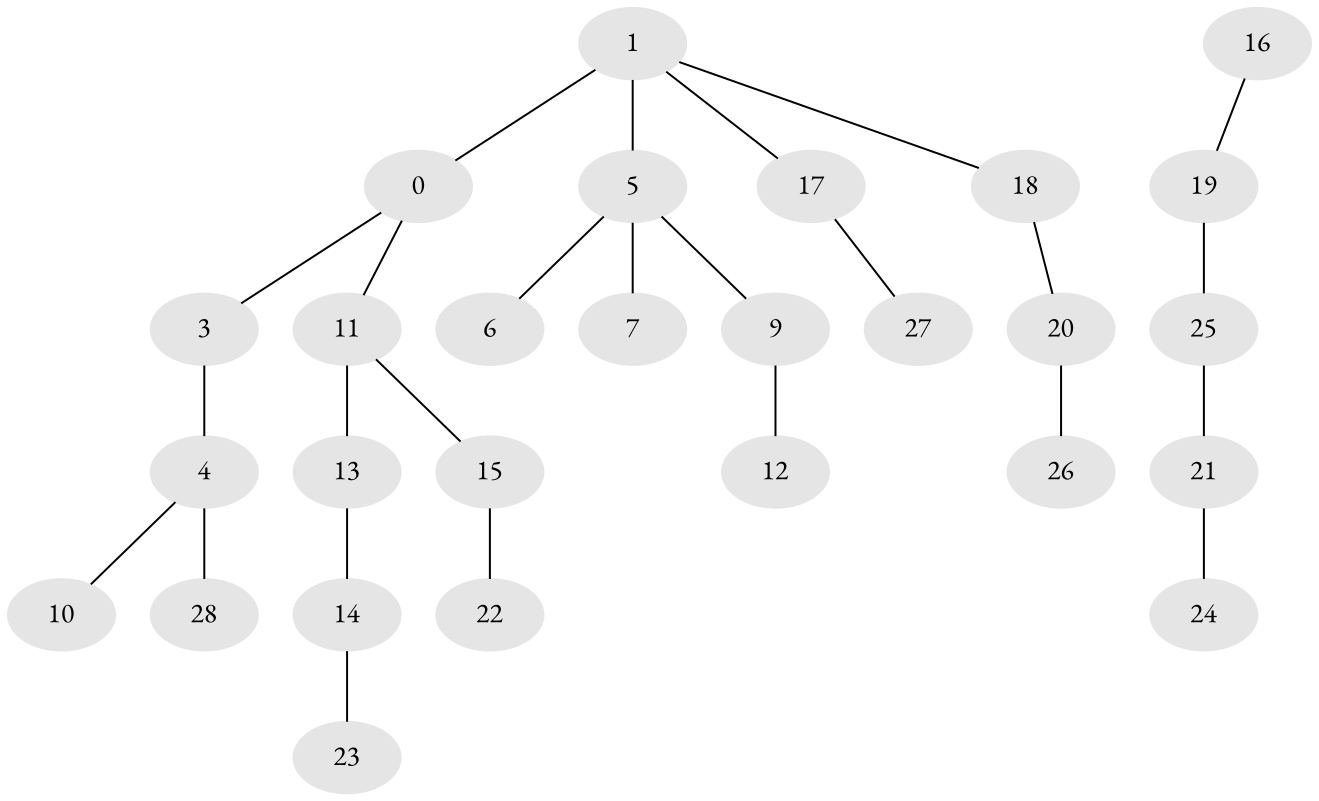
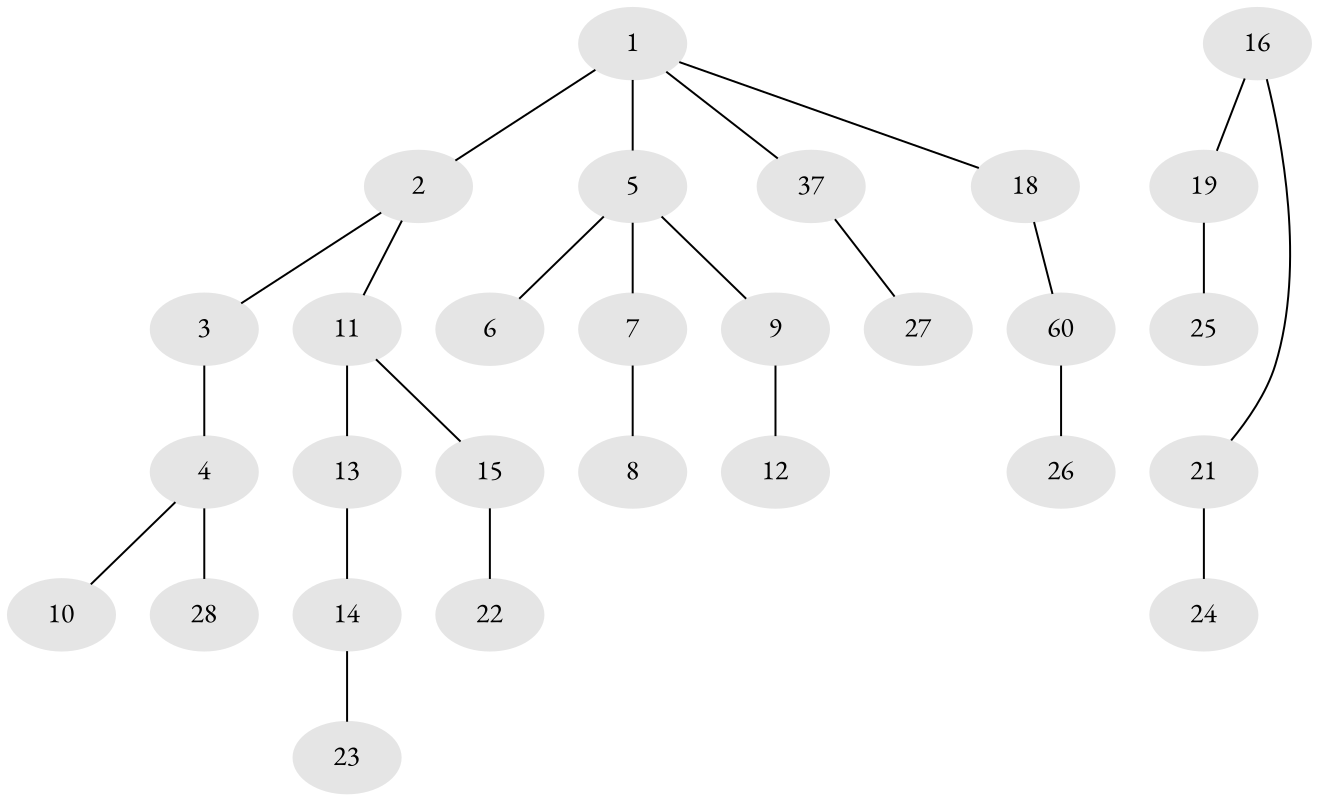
(418, 186) -> (418, 186)
(811, 186) -> (811, 186)
(1061, 329) -> (1061, 329)
(1204, 401) -> (1290, 266)
none -> (633, 472)
